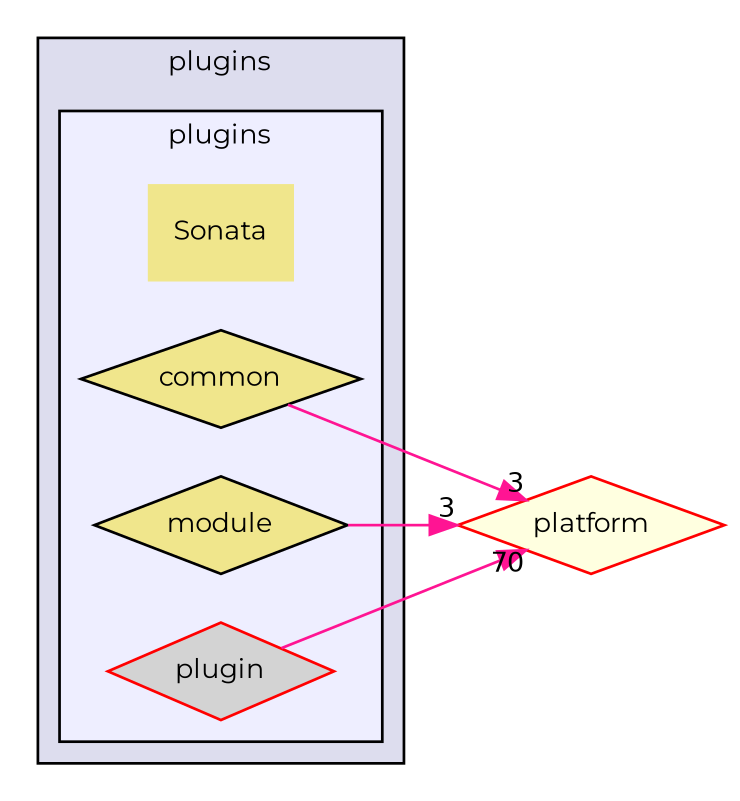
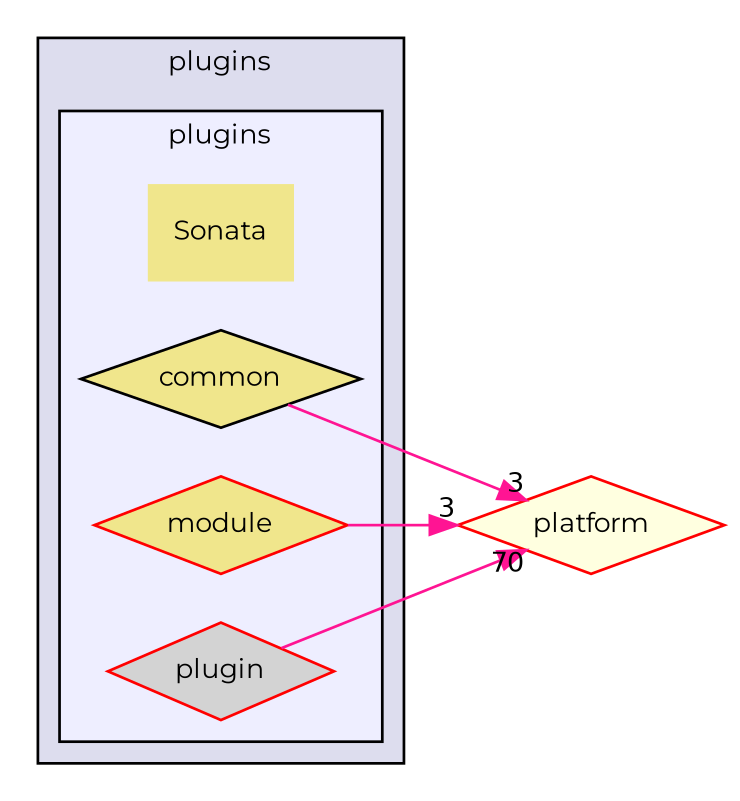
(221, 525) -> (221, 525)
